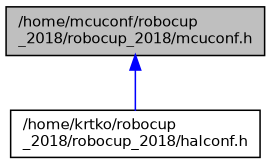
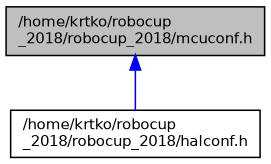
(135, 31) -> (135, 31)
